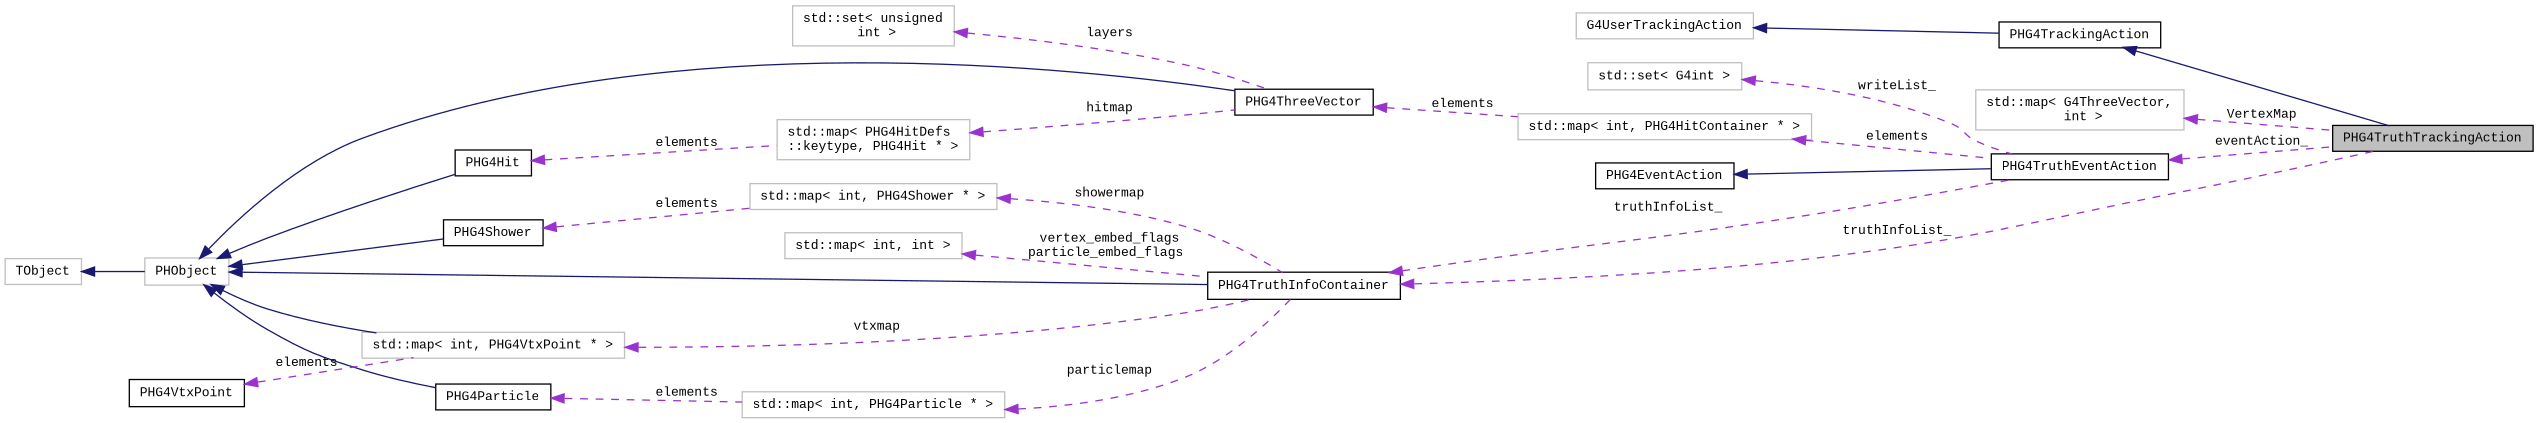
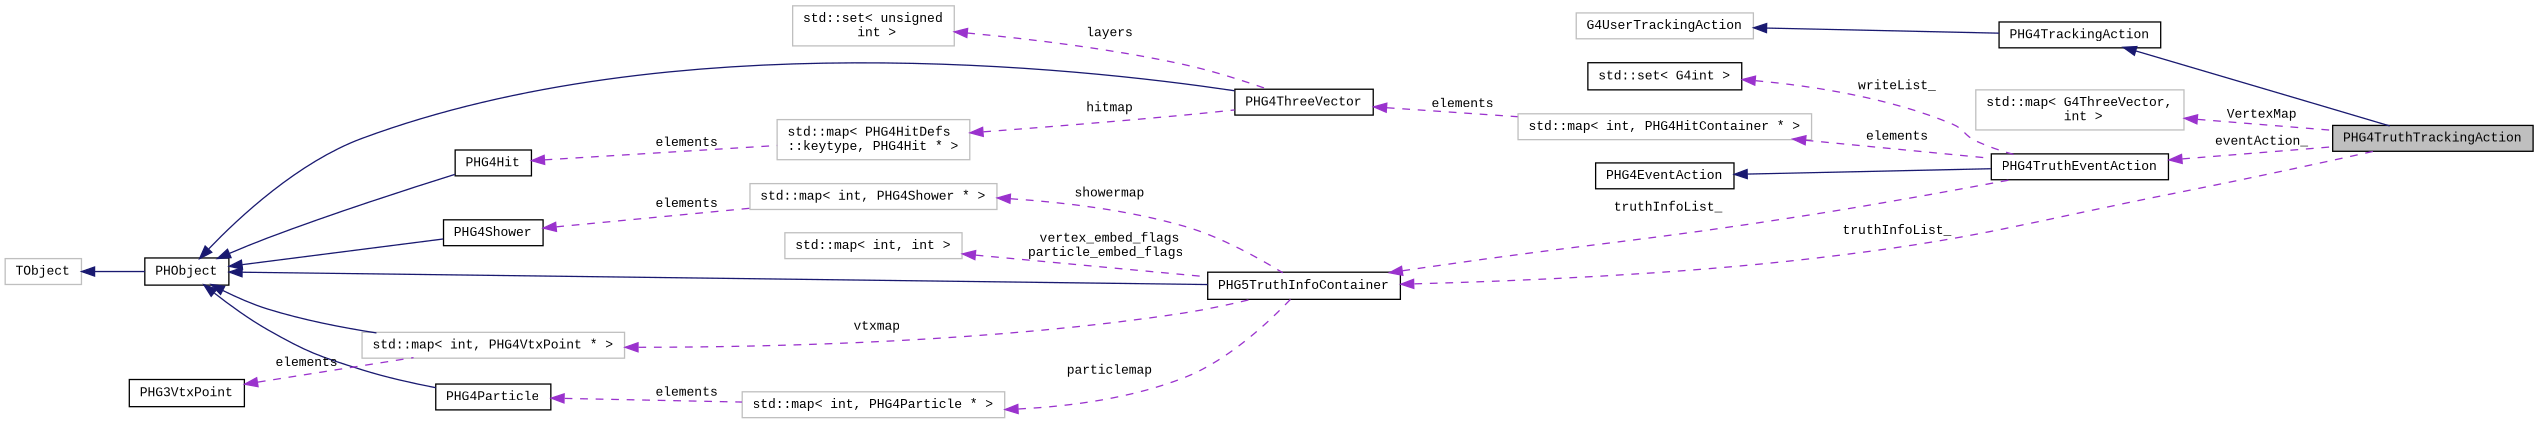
(1665, 76) -> (1665, 76)
(187, 272) -> (187, 272)
(1304, 286) -> (1304, 286)
(187, 393) -> (187, 393)
